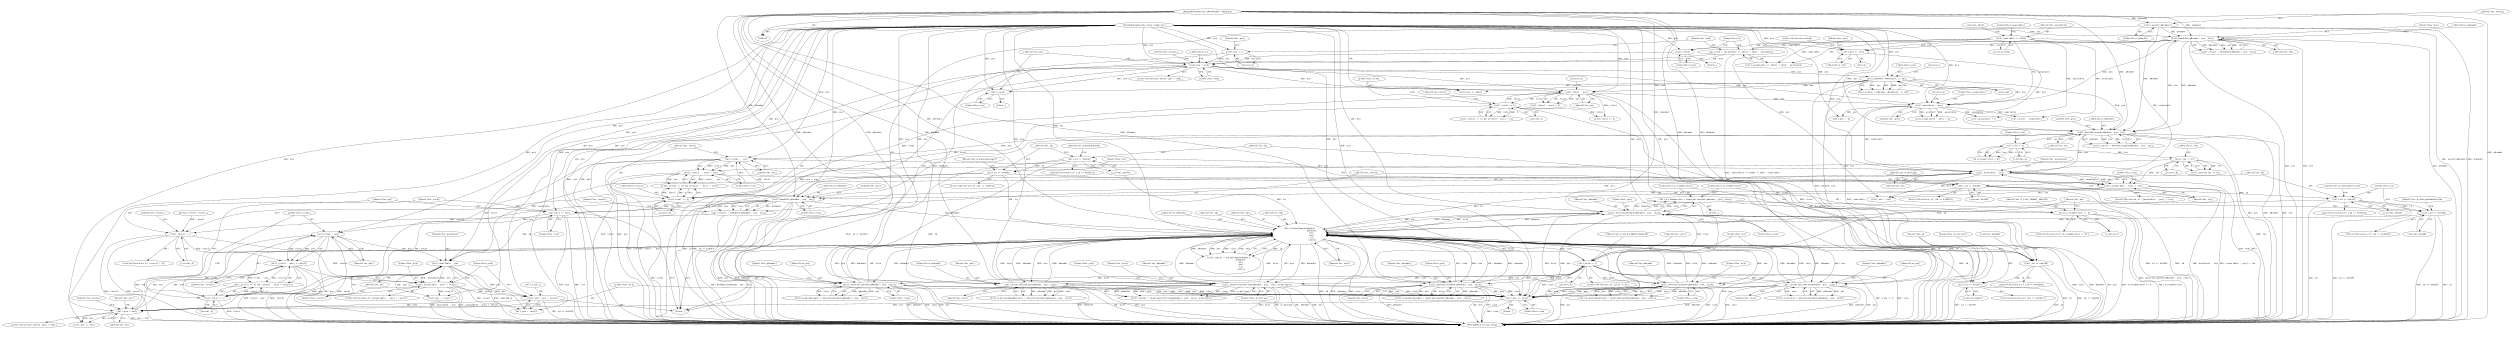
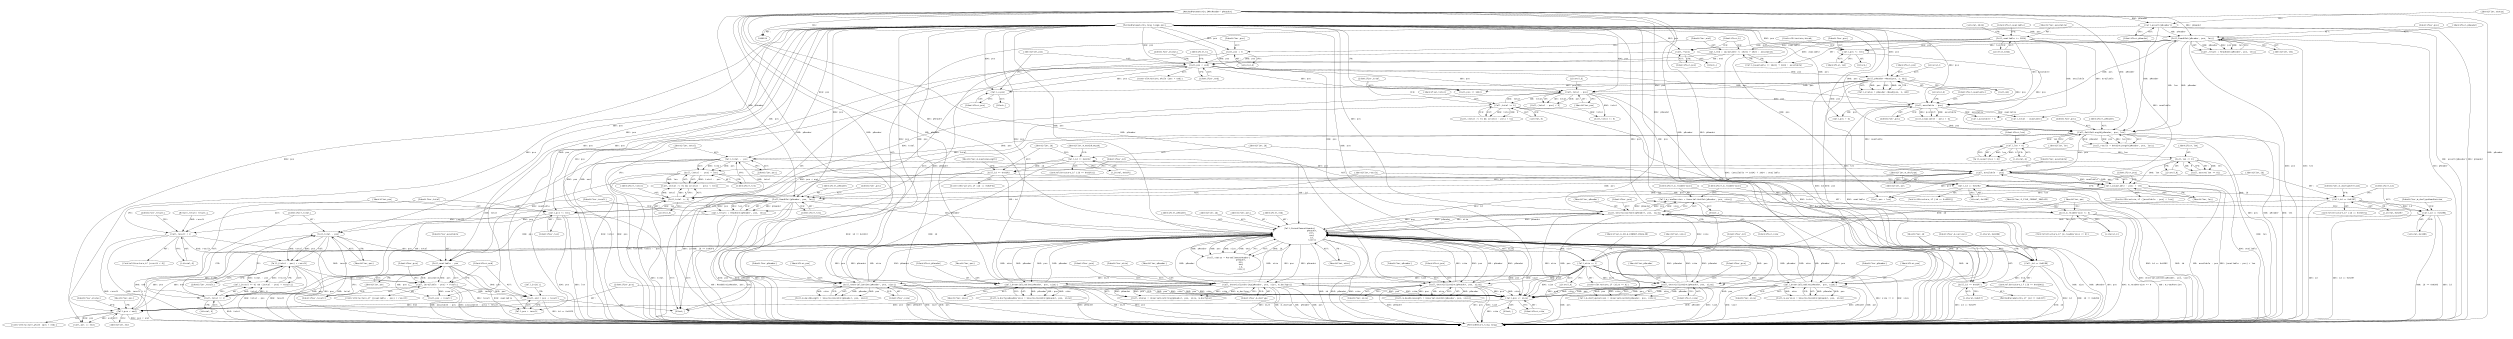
(2025, 86) -> (2003, 130)
(1212, 198) -> (1223, 162)
(2368, 234) -> none
(2020, 278) -> (2020, 278)
(2023, 298) -> (2023, 298)
